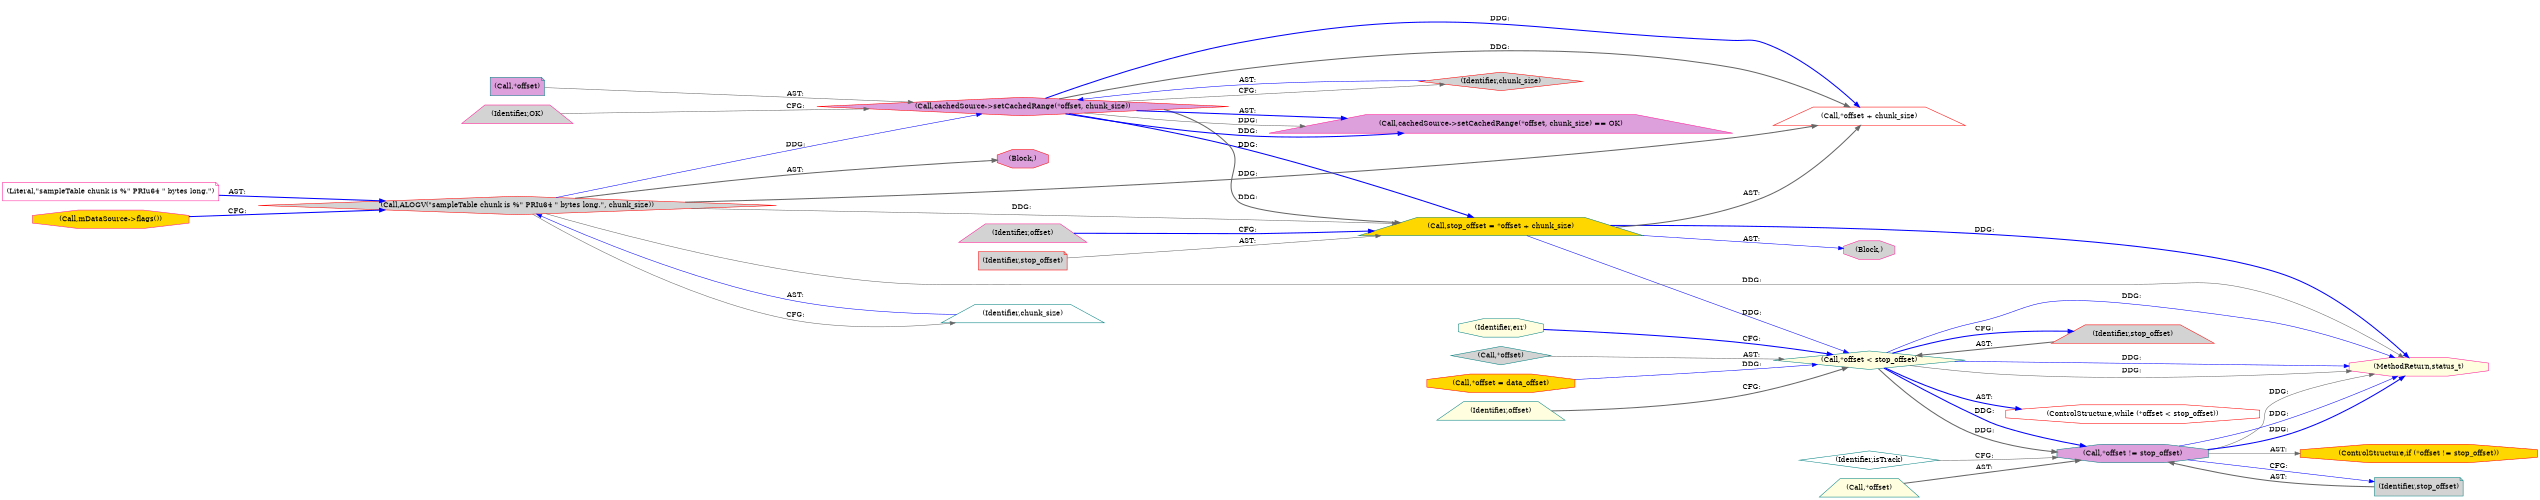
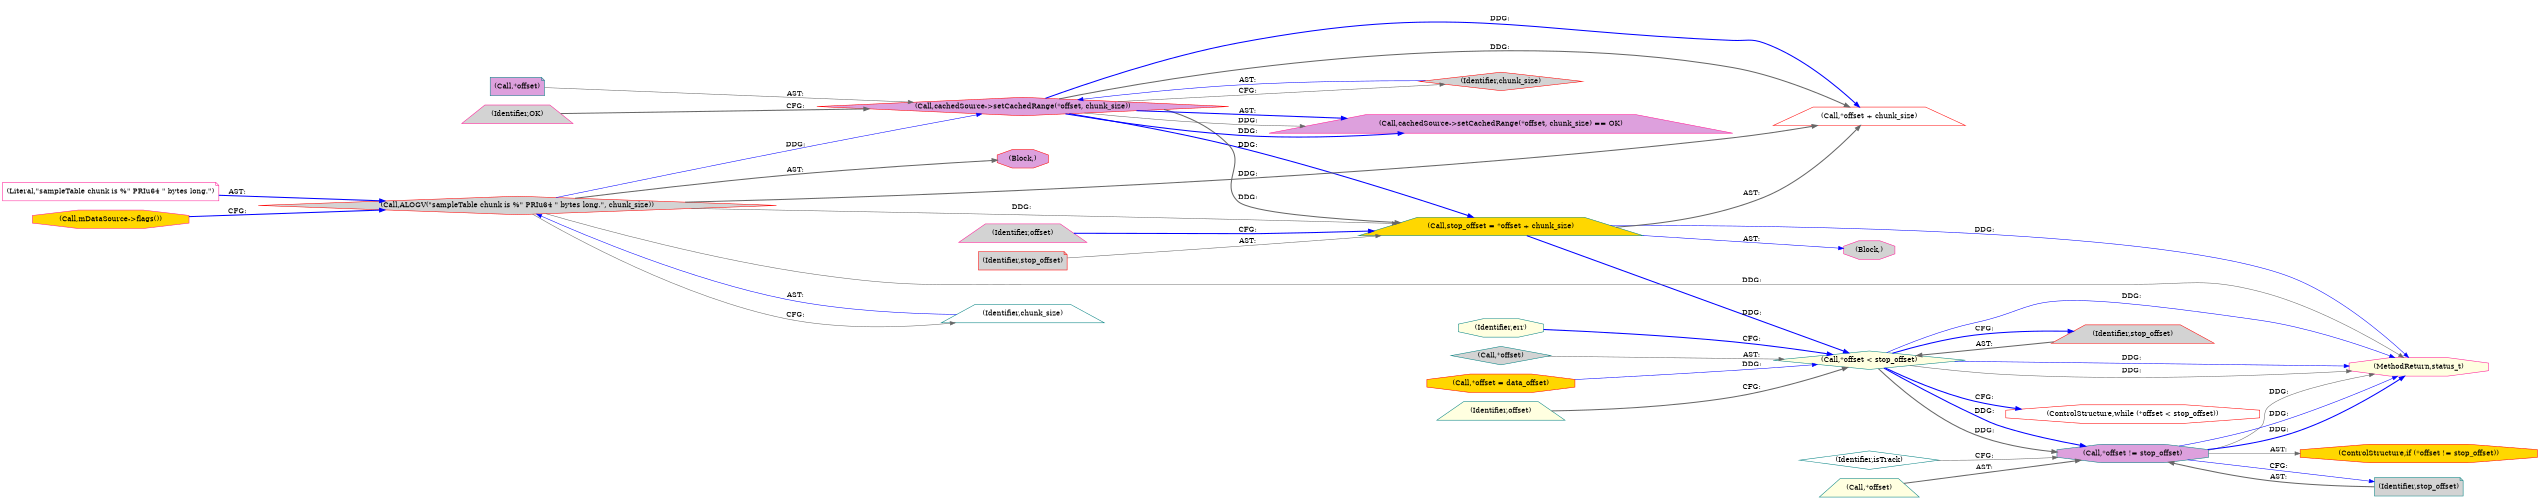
(712, 111) -> (712, 111)
(2022, 237) -> (2022, 237)
(1685, 293) -> (1685, 293)
(1986, 397) -> (1986, 397)
